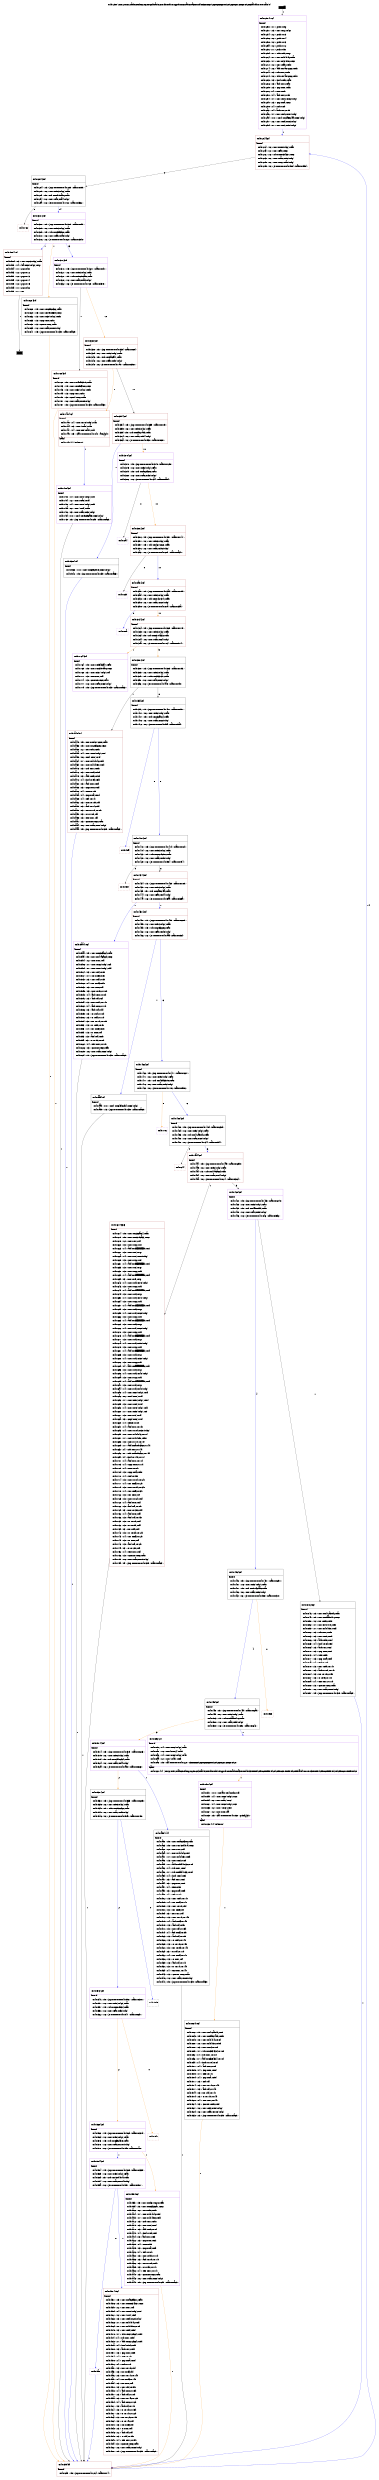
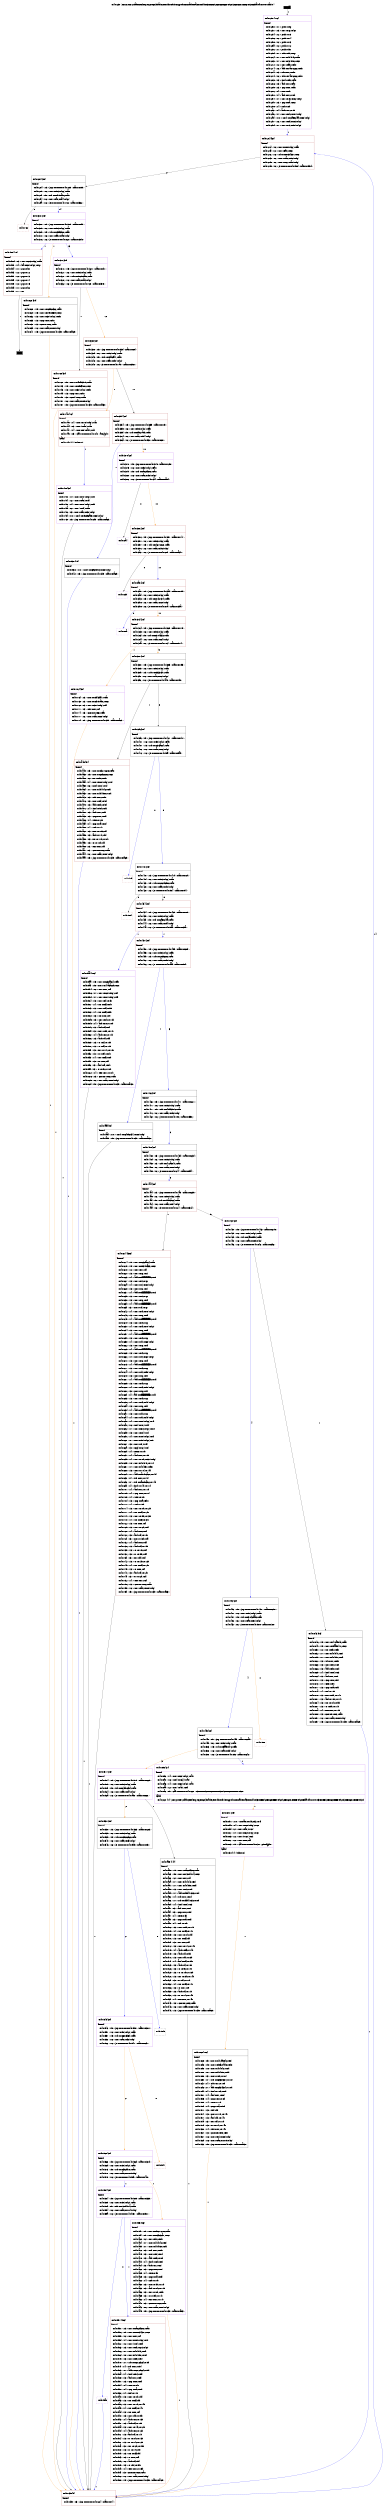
(162, 1131) -> none
(180, 1167) -> none
none -> (73, 1606)
(156, 1798) -> (163, 1827)
